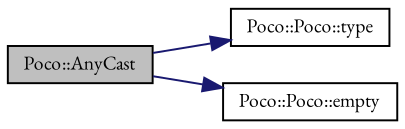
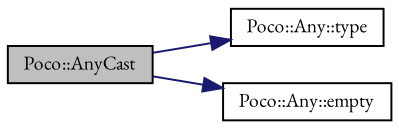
(310, 27) -> (307, 27)
(310, 102) -> (307, 102)
